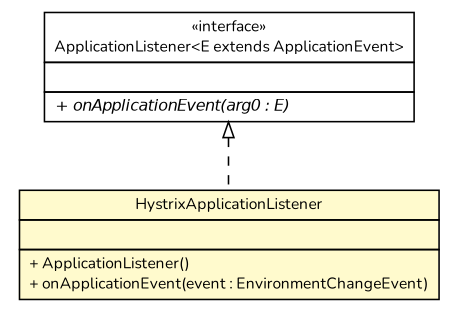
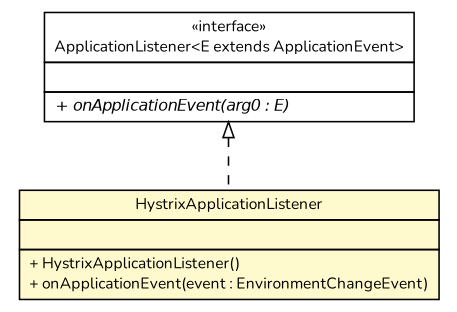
(110, 264) -> (135, 264)
